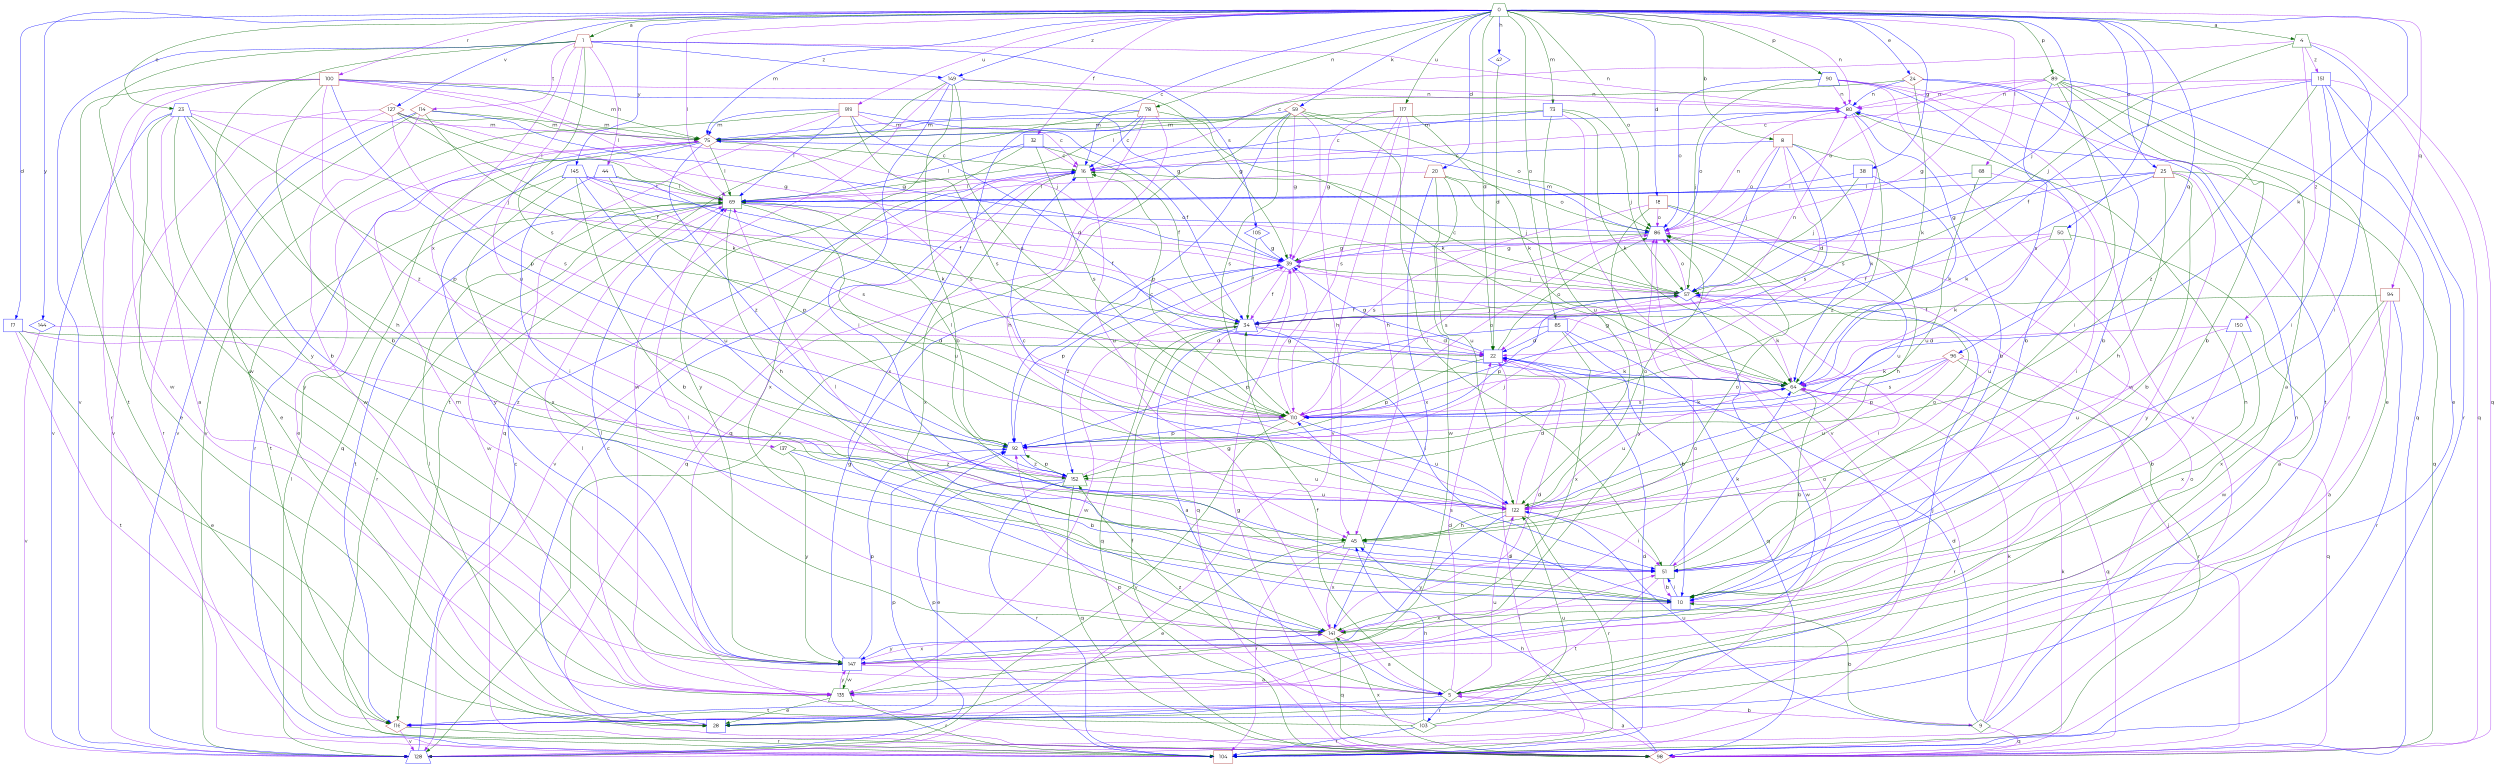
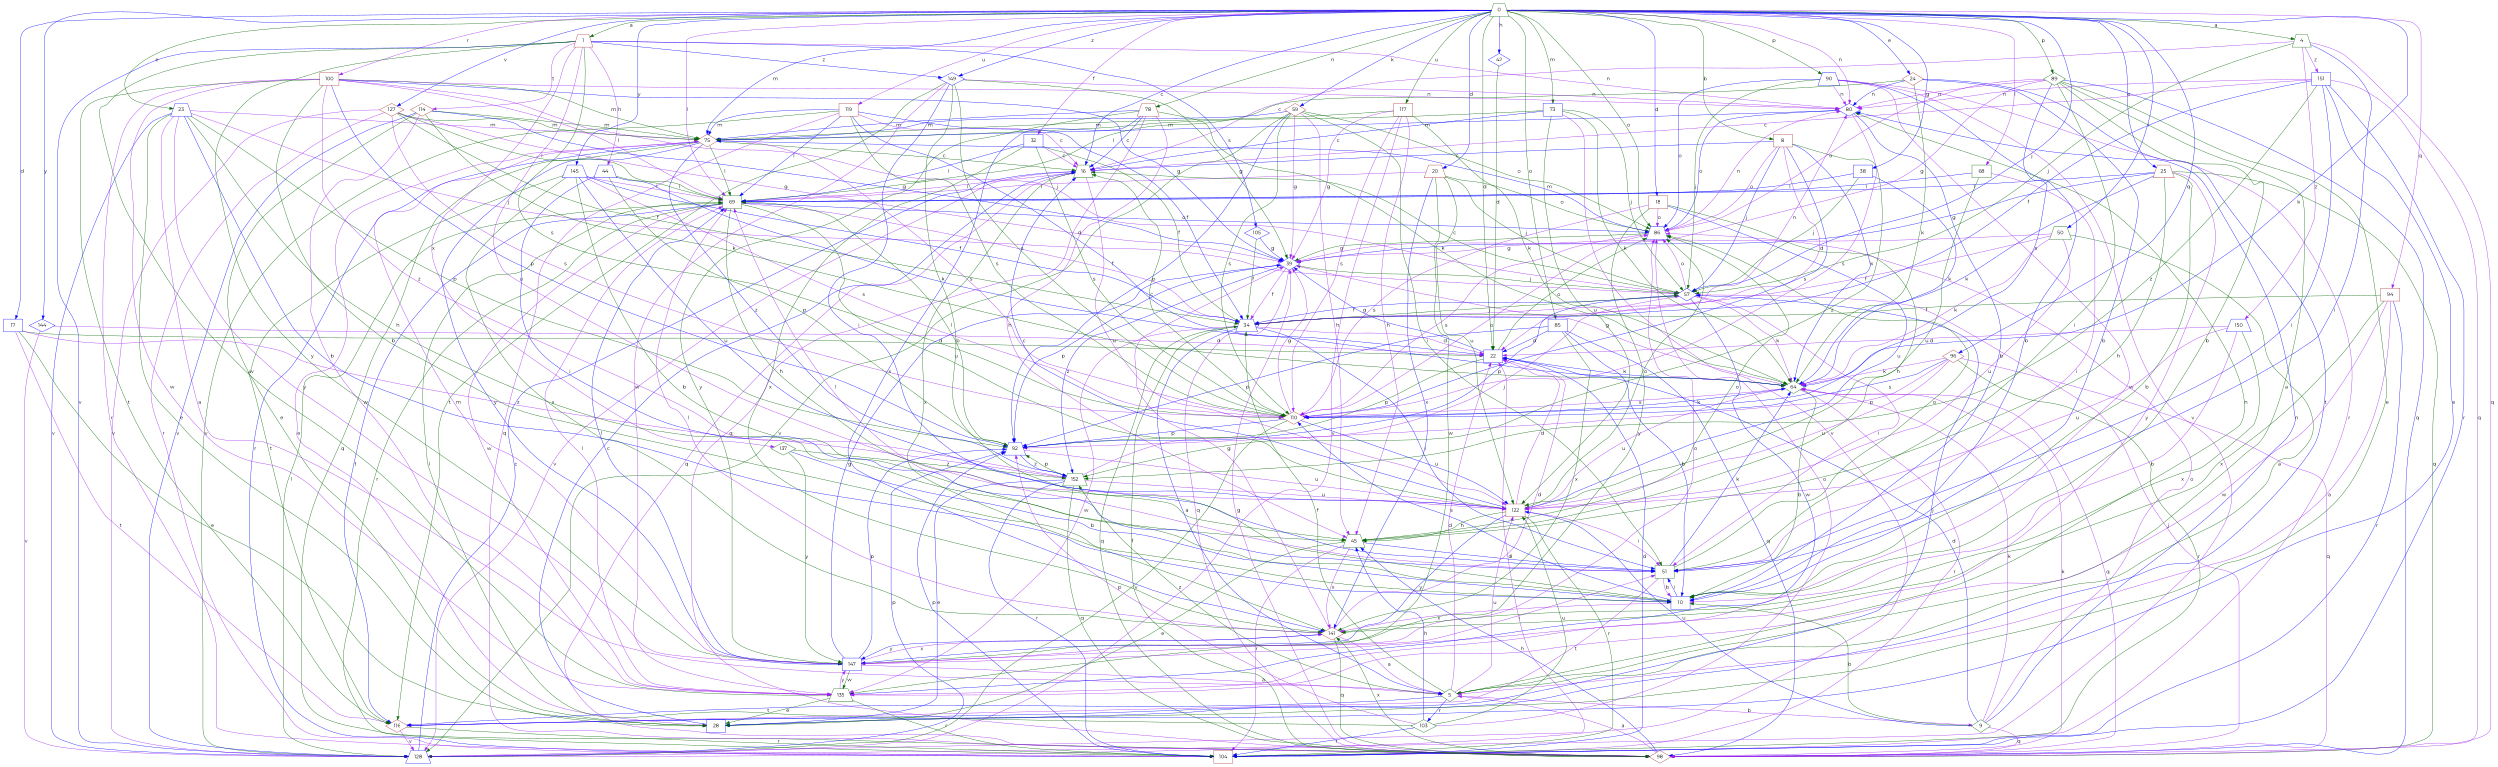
(849, 110) -> (849, 110)
(425, 479) -> (425, 479)
